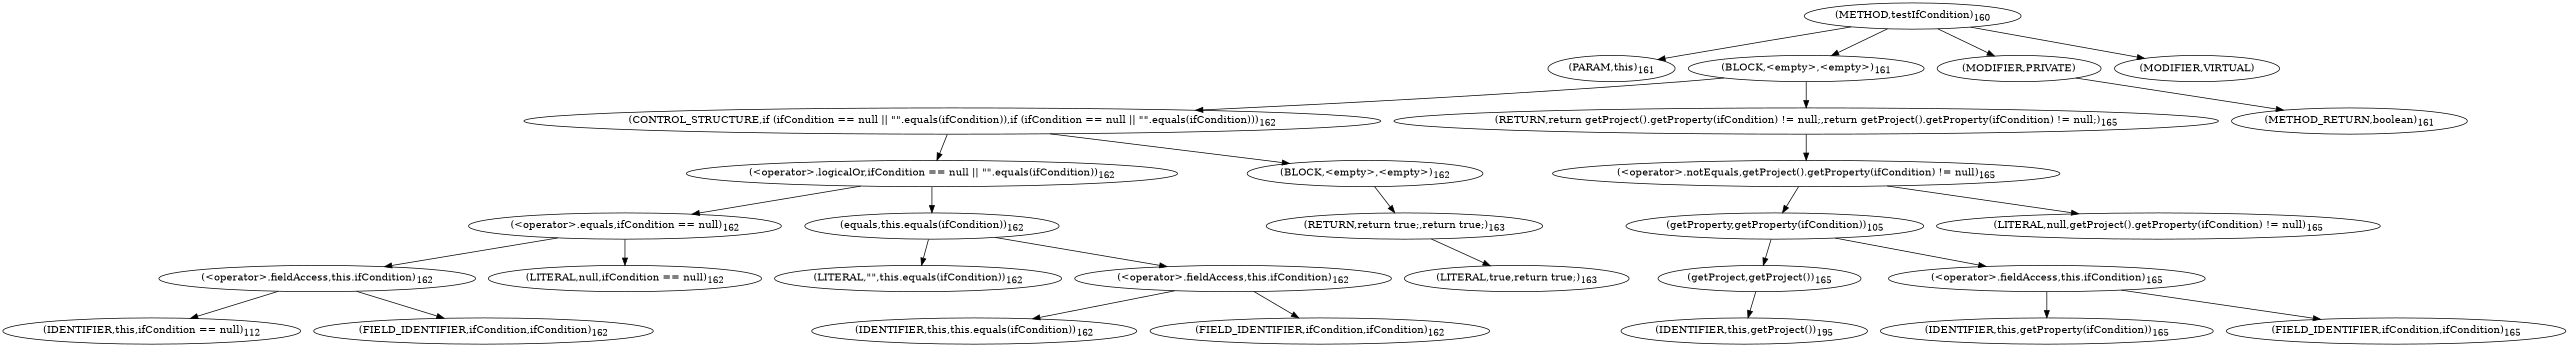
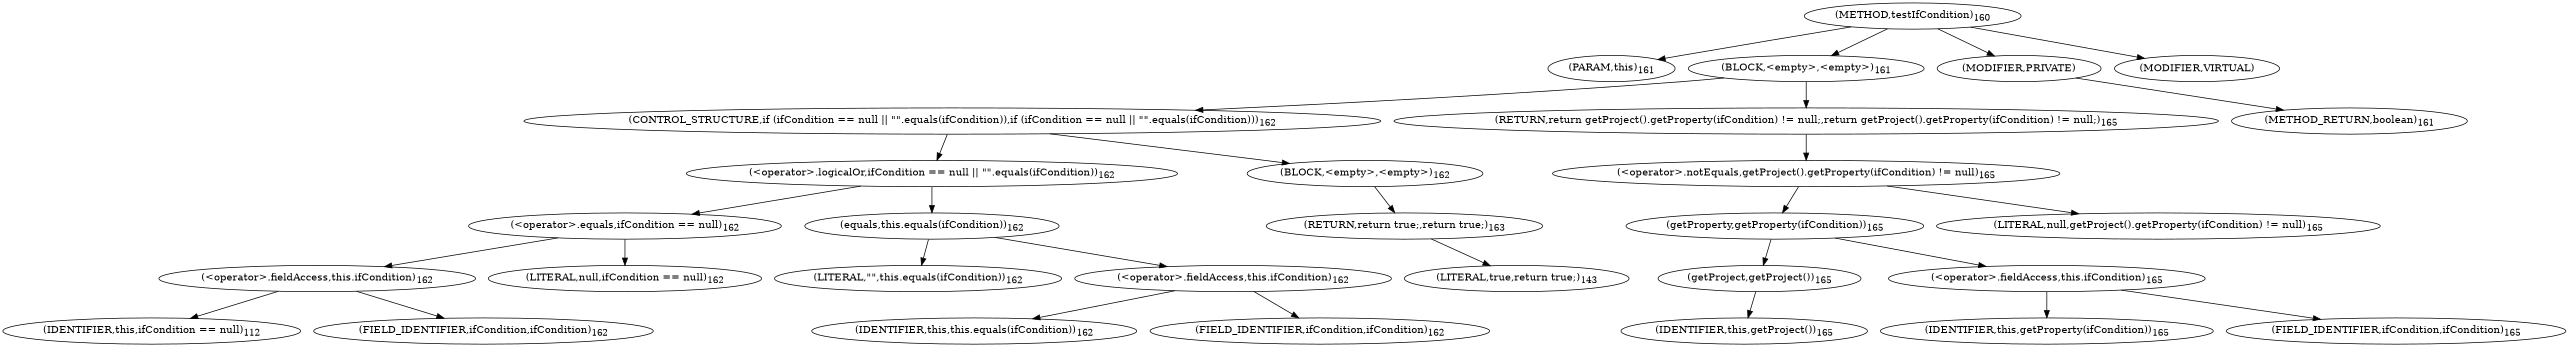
(1875, 225) -> (1875, 225)
(1589, 277) -> (1589, 277)
(1825, 330) -> (1825, 330)
